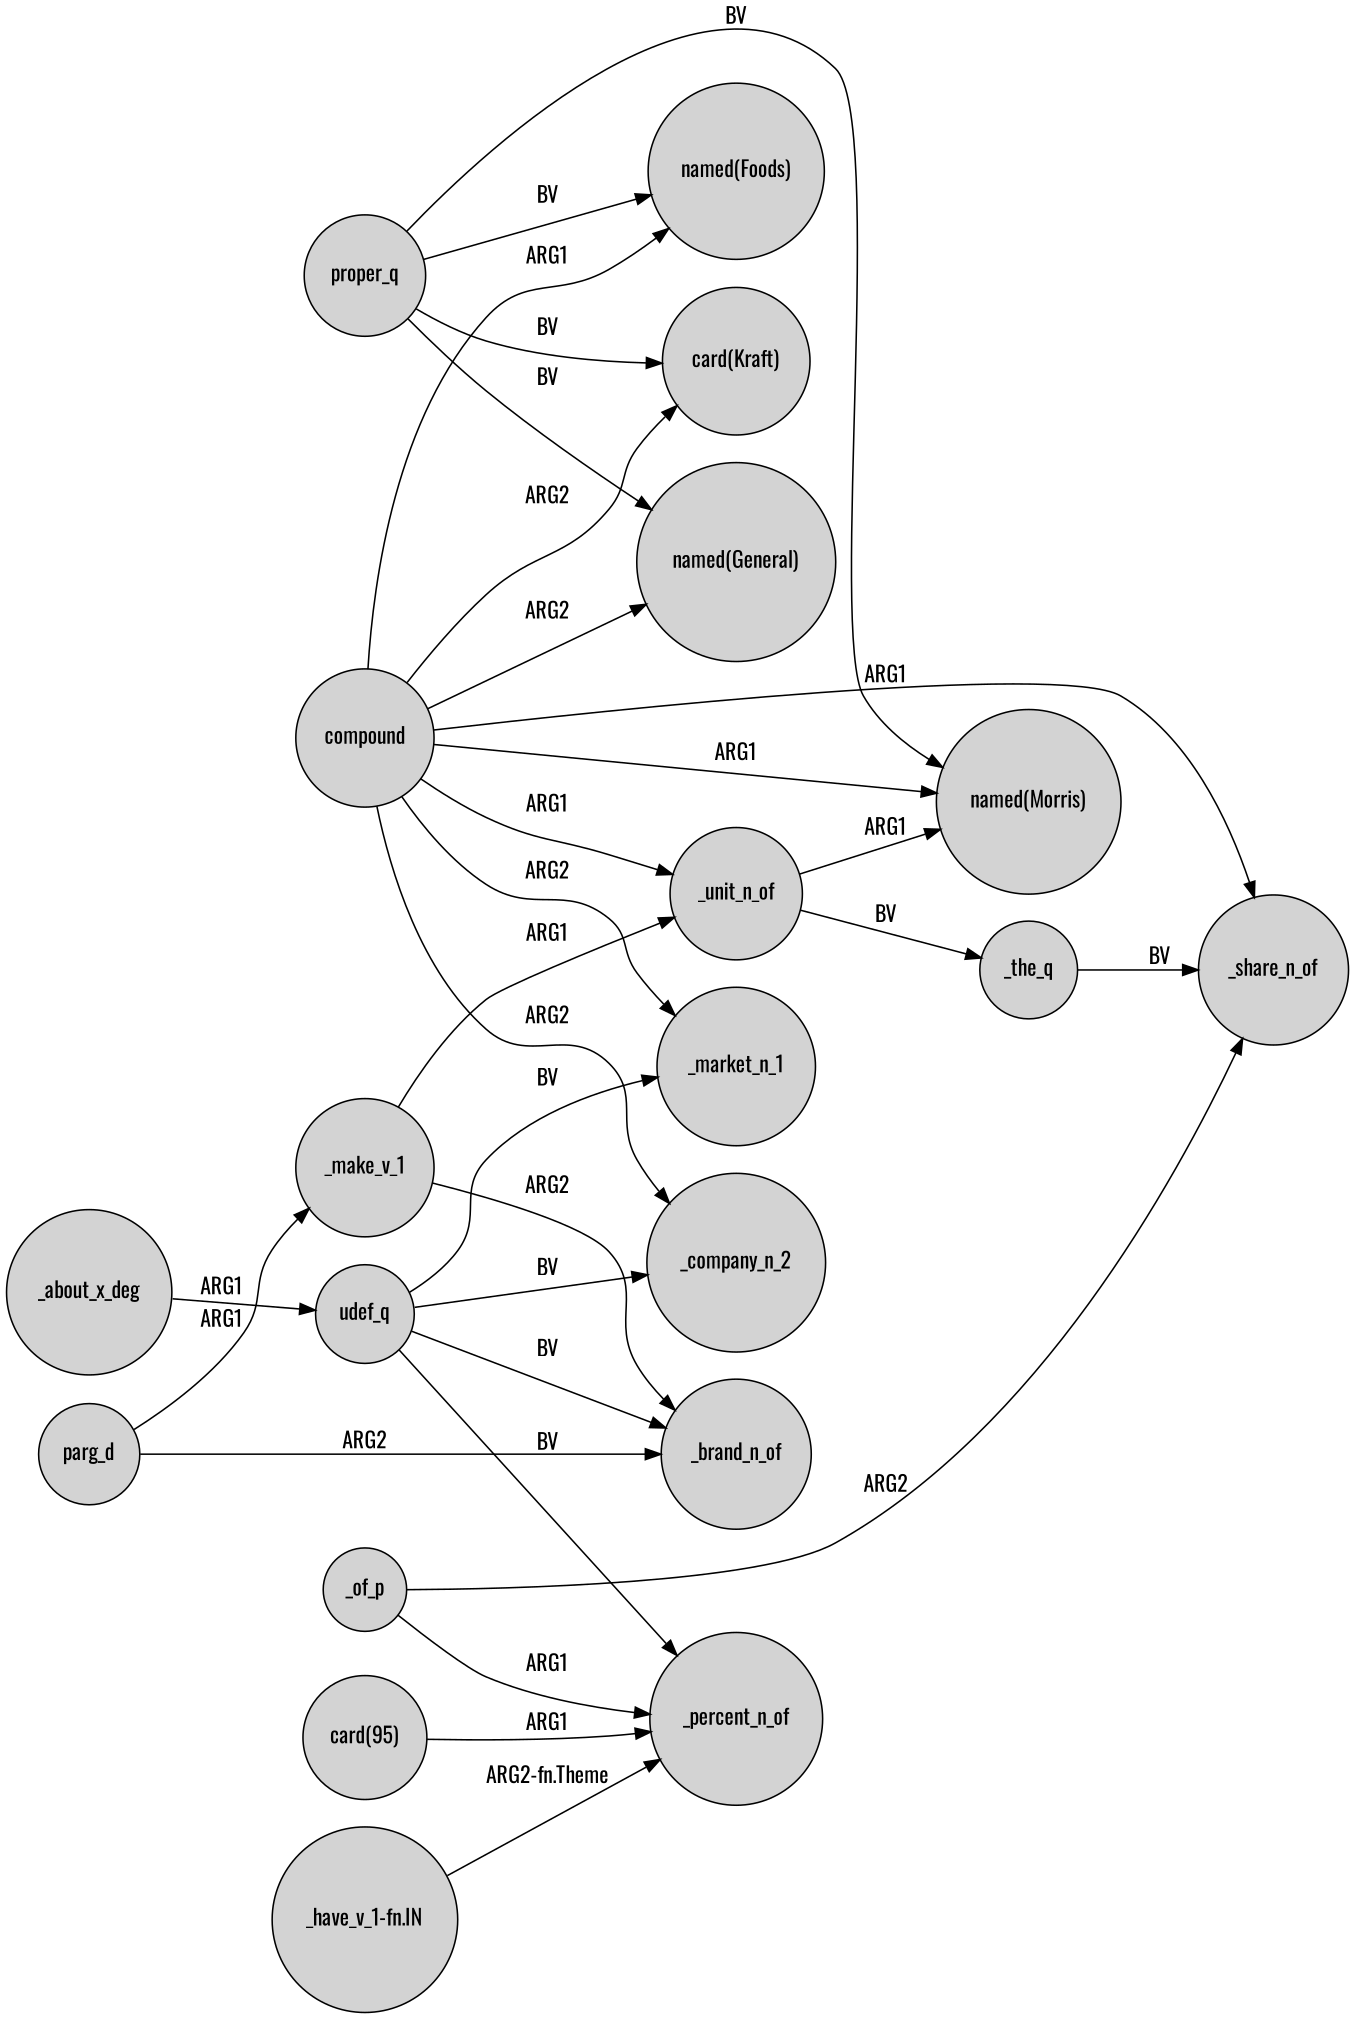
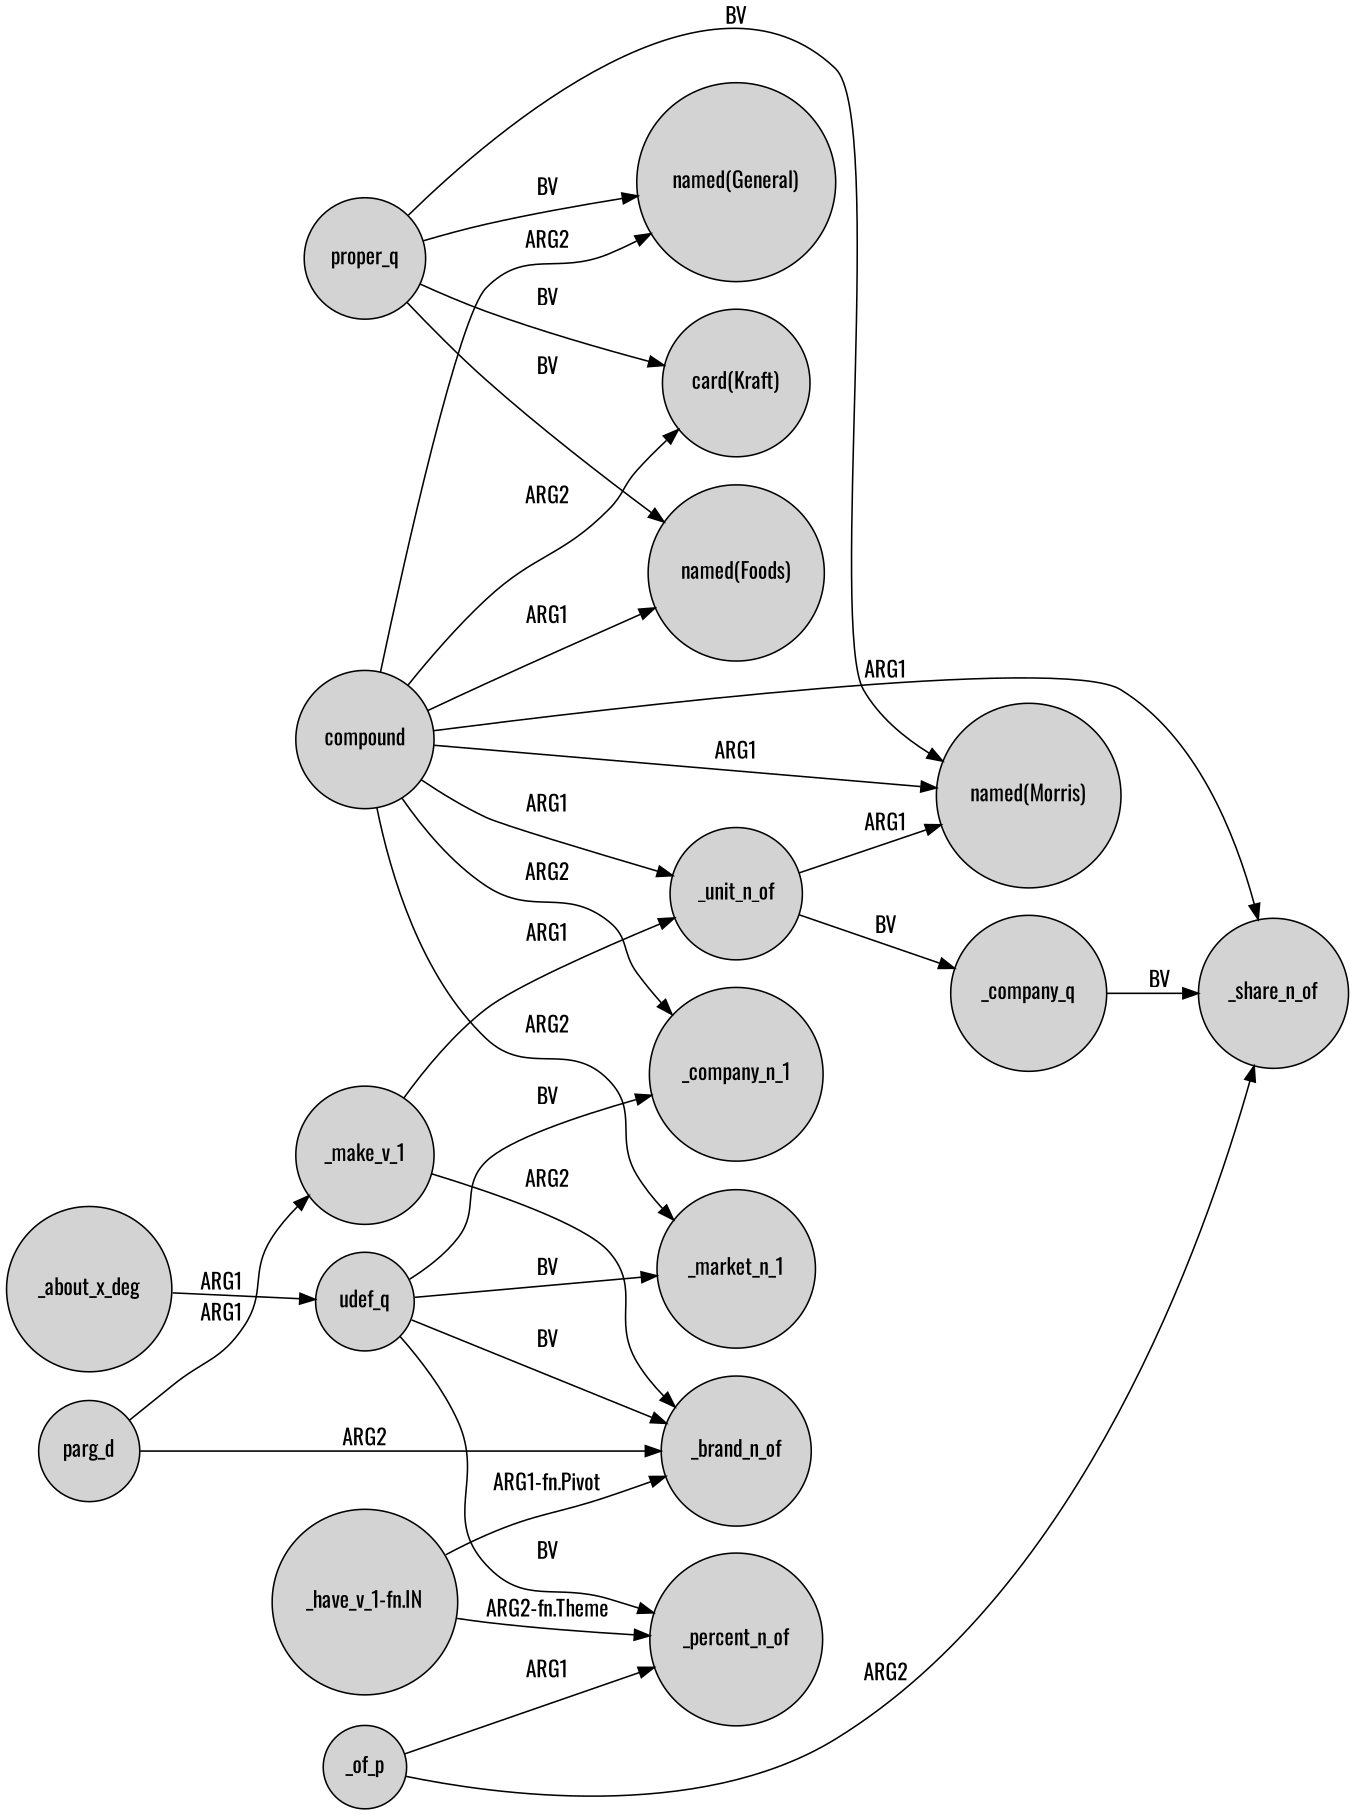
(1029, 970) -> (1029, 993)
(736, 1263) -> (736, 1074)
none -> (547, 1514)
(365, 1738) -> none
